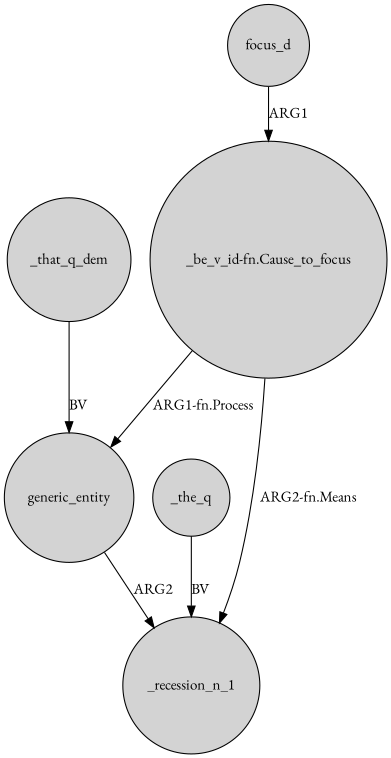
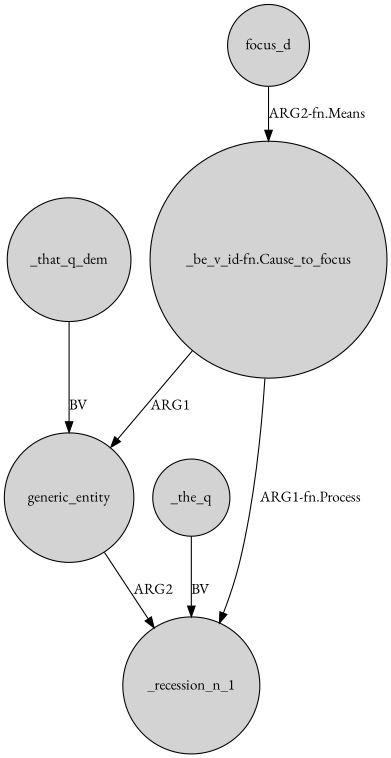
(288, 114) -> (317, 114)
(203, 405) -> (170, 405)
(309, 498) -> (310, 498)
